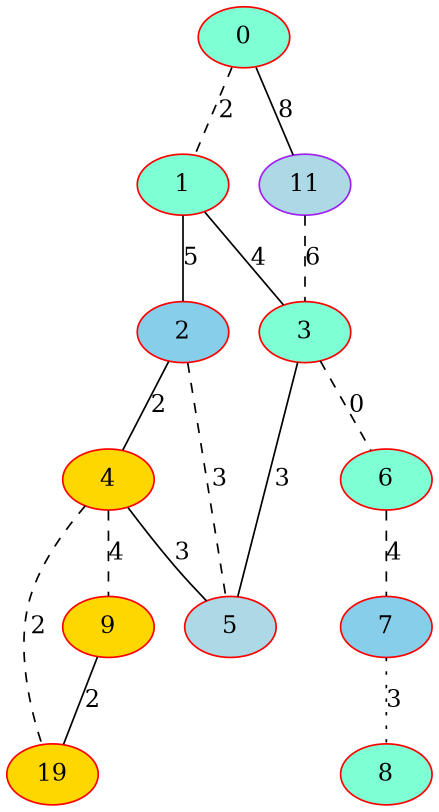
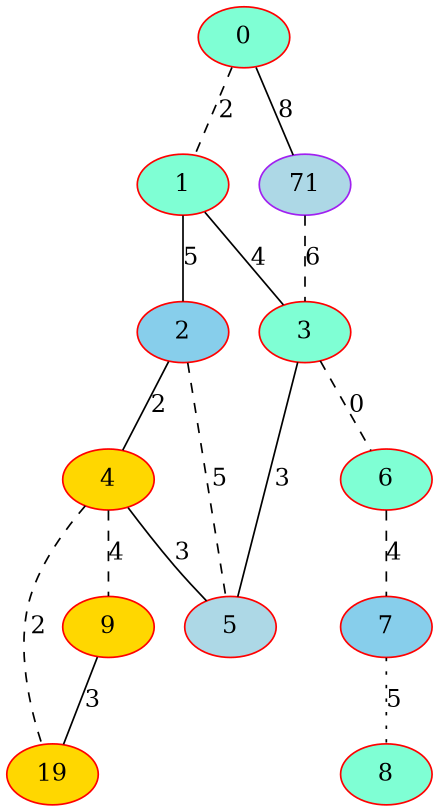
(305, 185) -> (305, 185)
(220, 480) -> (220, 480)
(93, 701) -> (93, 701)
(395, 701) -> (395, 701)
